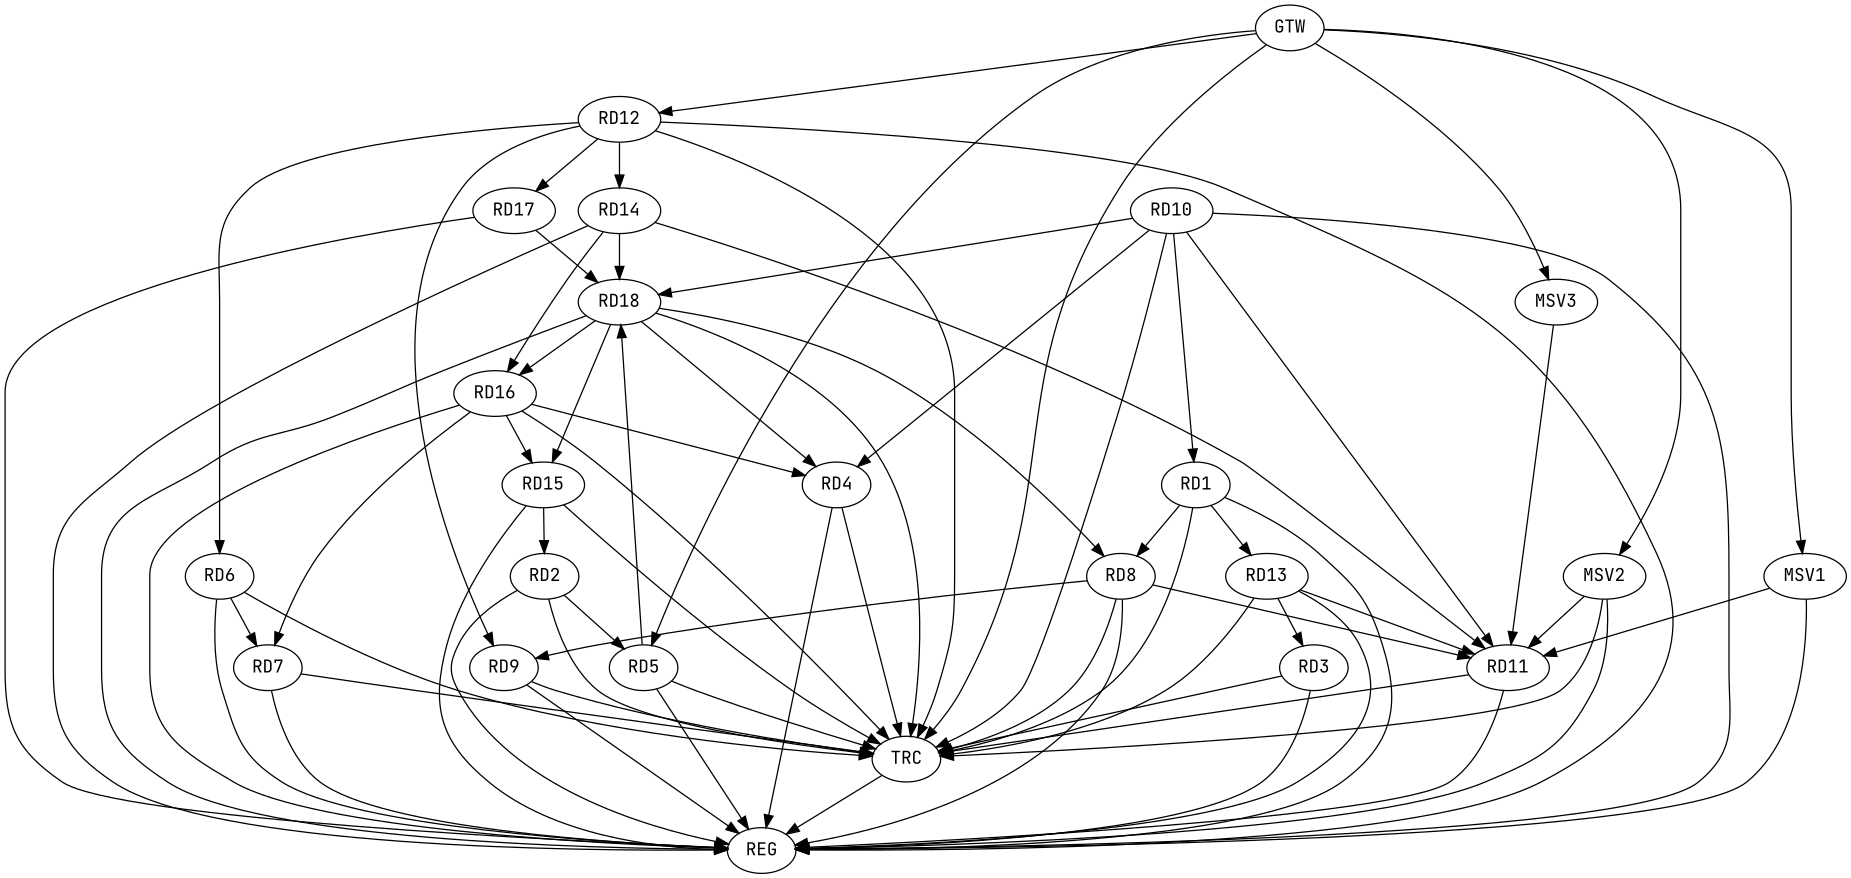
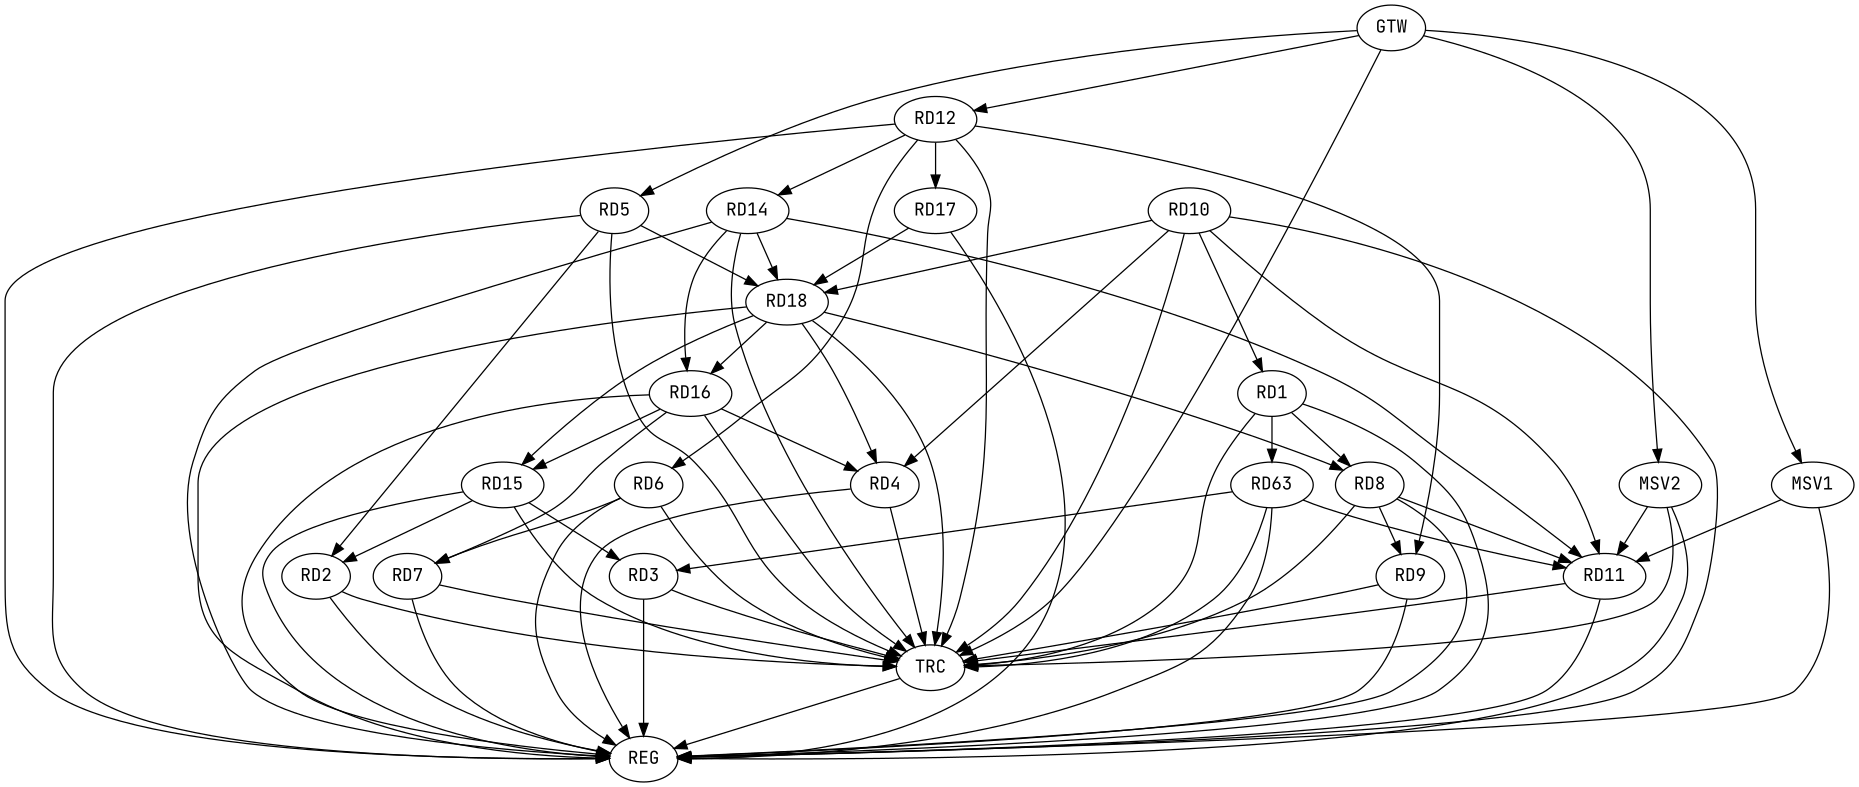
(1556, 302) -> none
none -> (784, 448)
none -> (581, 535)
(1267, 576) -> (1272, 485)
(589, 618) -> (469, 389)
